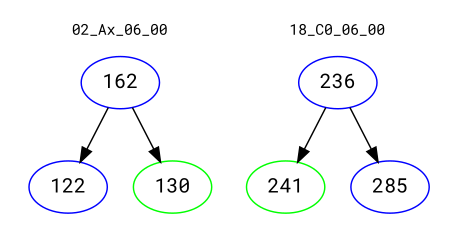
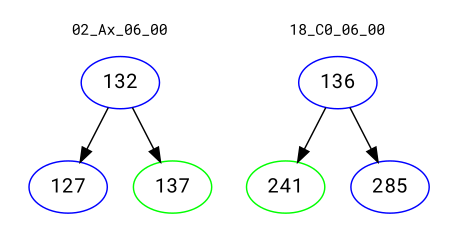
(120, 83) -> (120, 83)
(338, 83) -> (338, 83)
(68, 187) -> (68, 187)
(173, 187) -> (173, 187)
